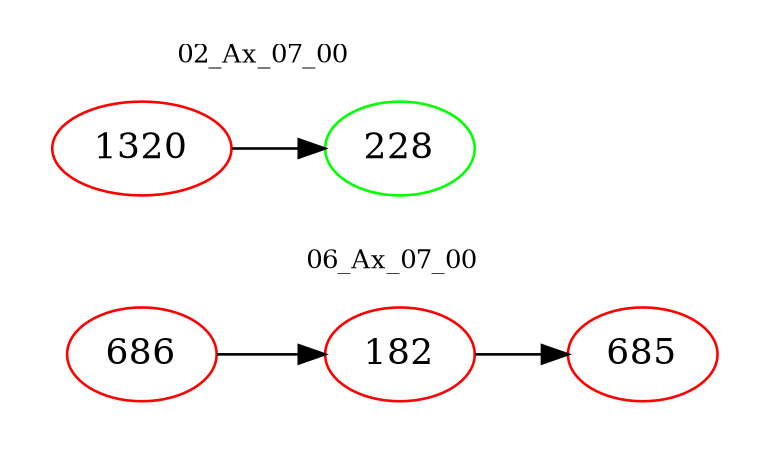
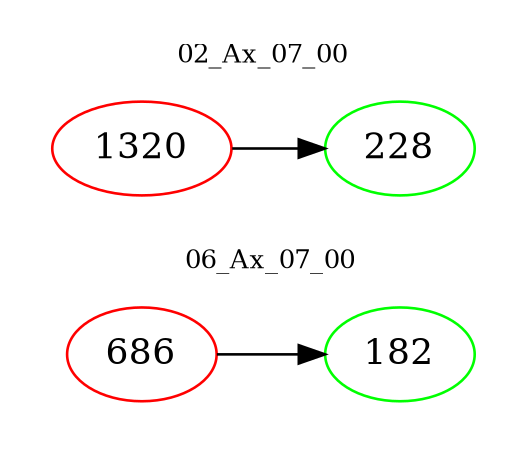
(400, 354) -> (400, 354)
(643, 354) -> none
